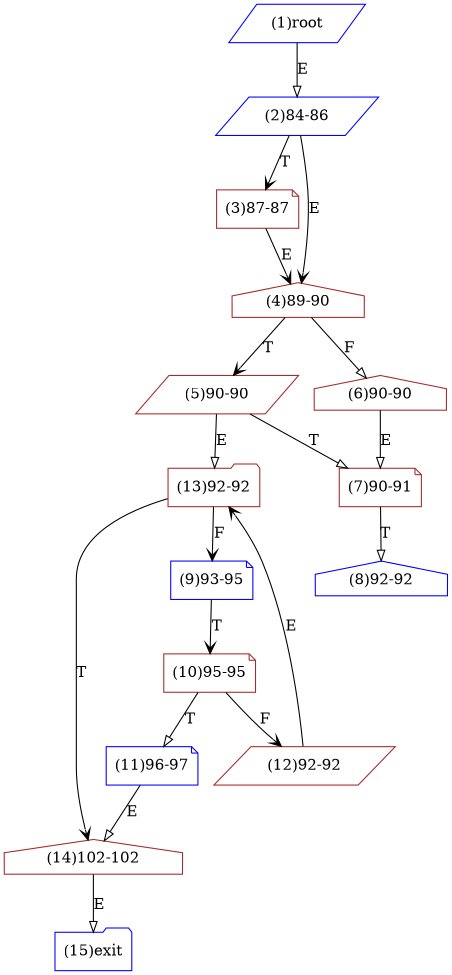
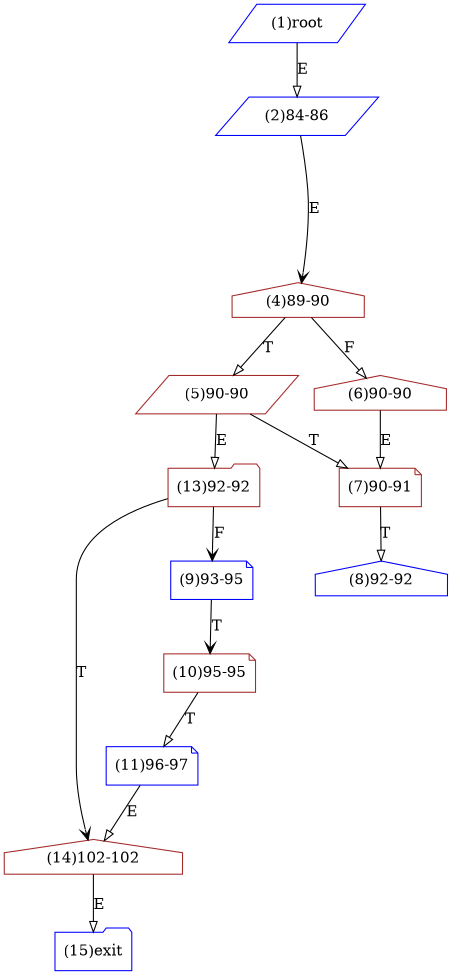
(258, 209) -> none
(263, 342) -> (263, 342)
(305, 766) -> none
